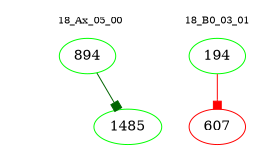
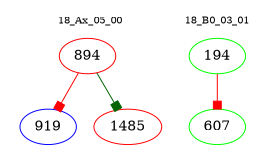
(88, 56) -> (88, 56)
none -> (48, 127)
(128, 127) -> (128, 127)
(217, 127) -> (217, 127)
